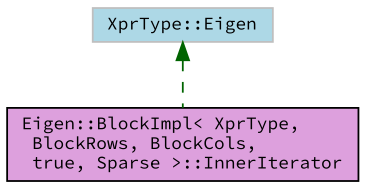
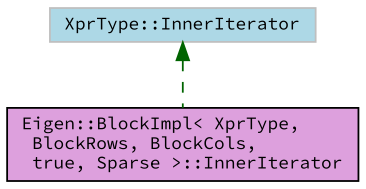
(183, 25) -> (183, 25)
